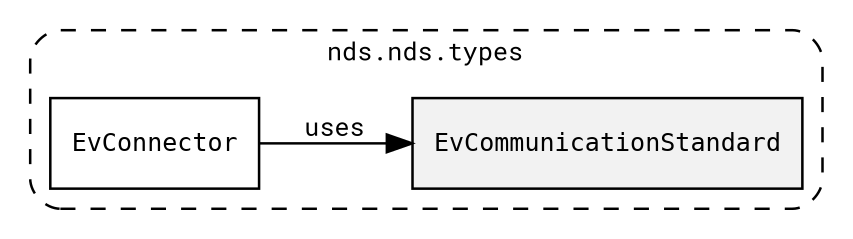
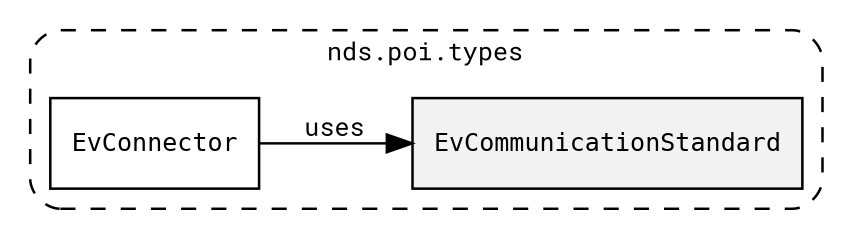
(426, 54) -> (426, 54)
